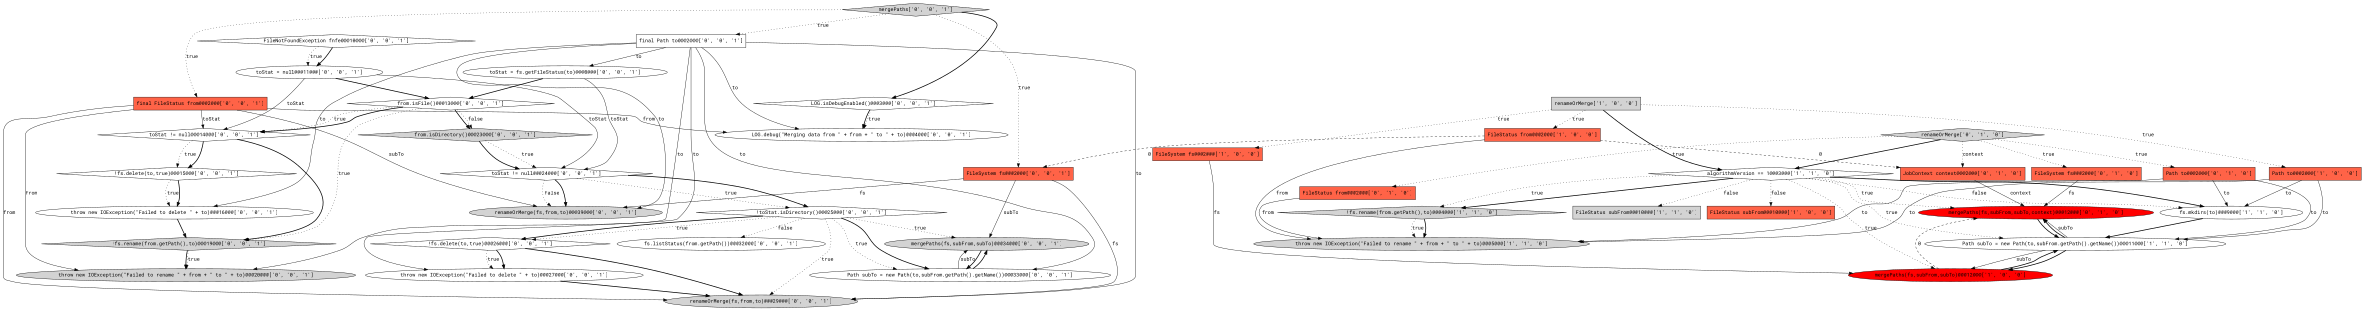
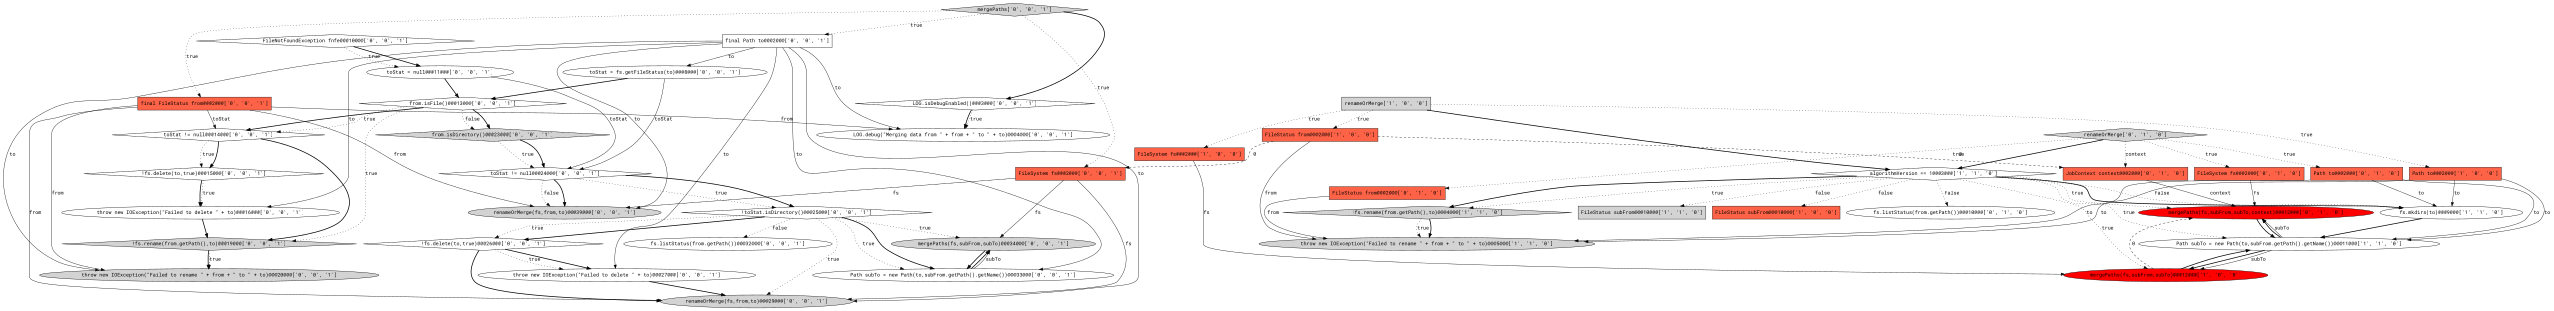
(268, 111) -> none
(396, 154) -> (400, 154)
(1011, 213) -> (1038, 213)
none -> (1951, 213)
